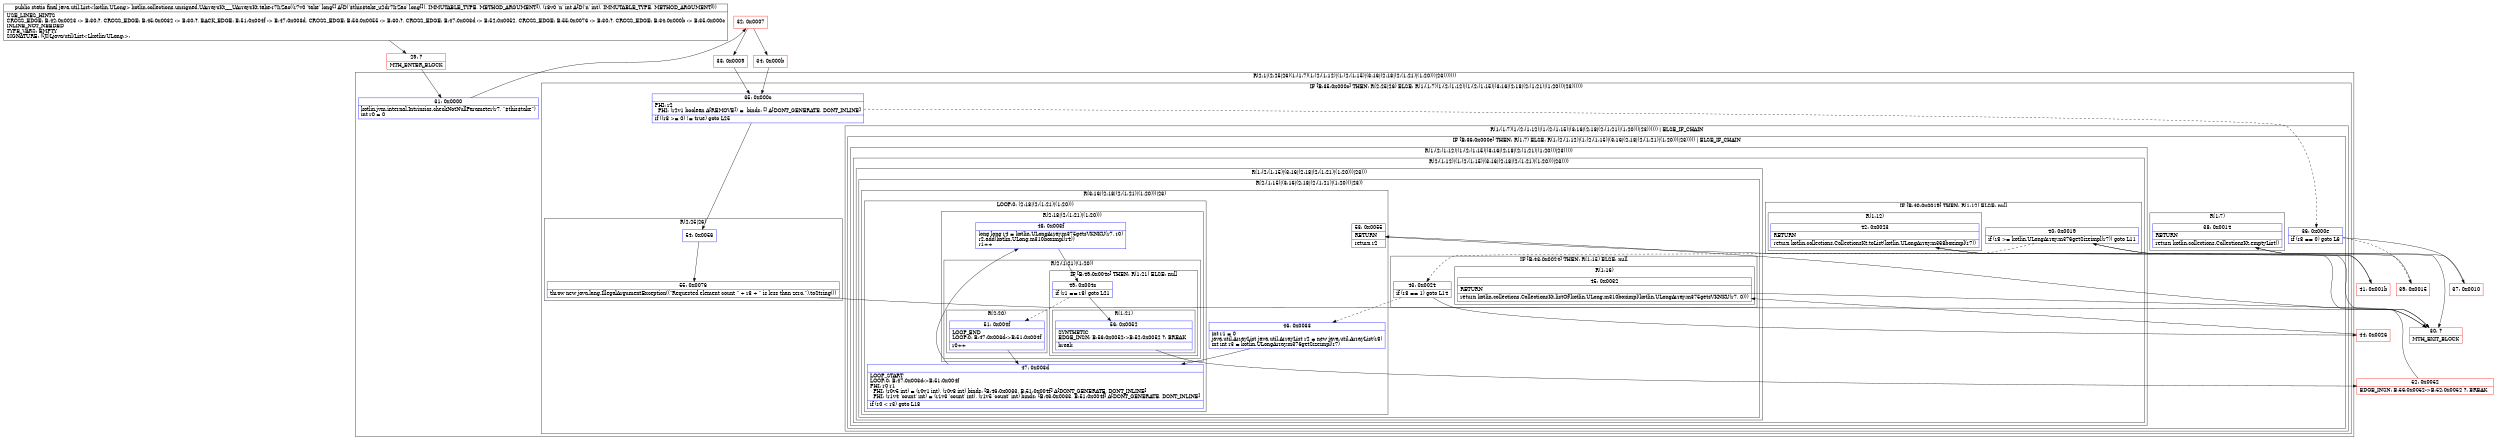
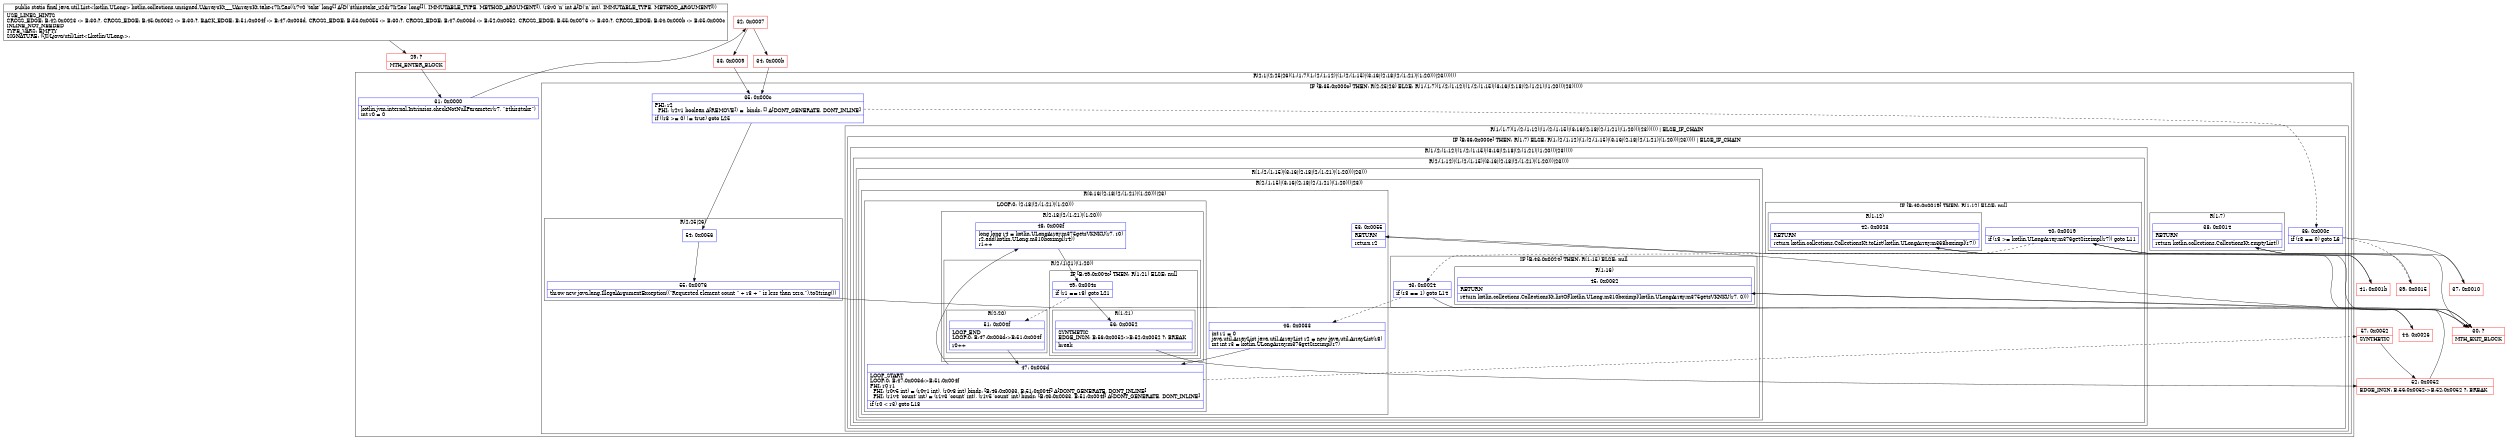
none -> (2375, 335)
